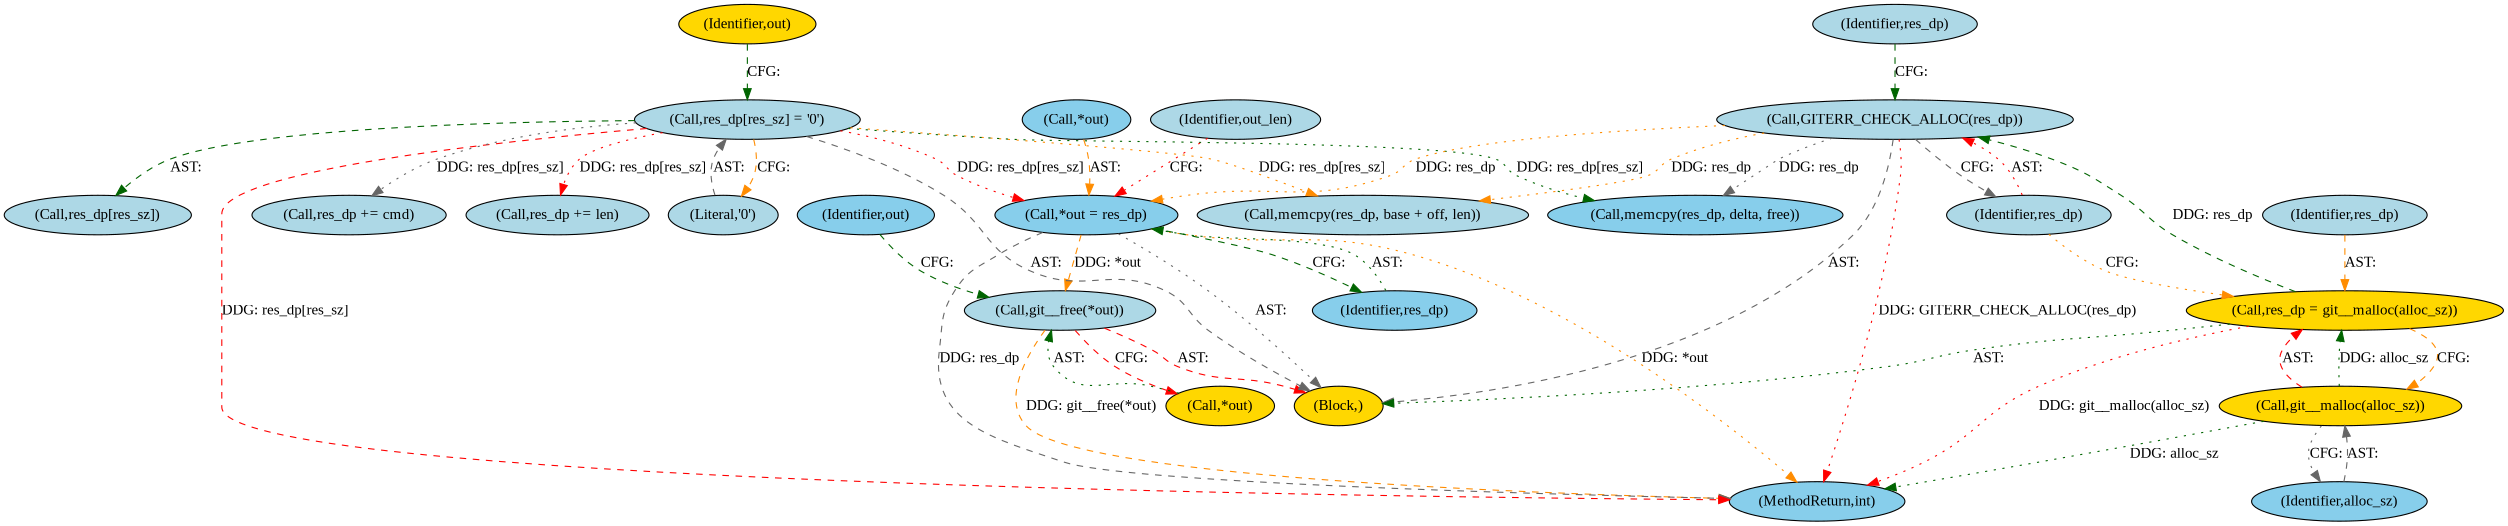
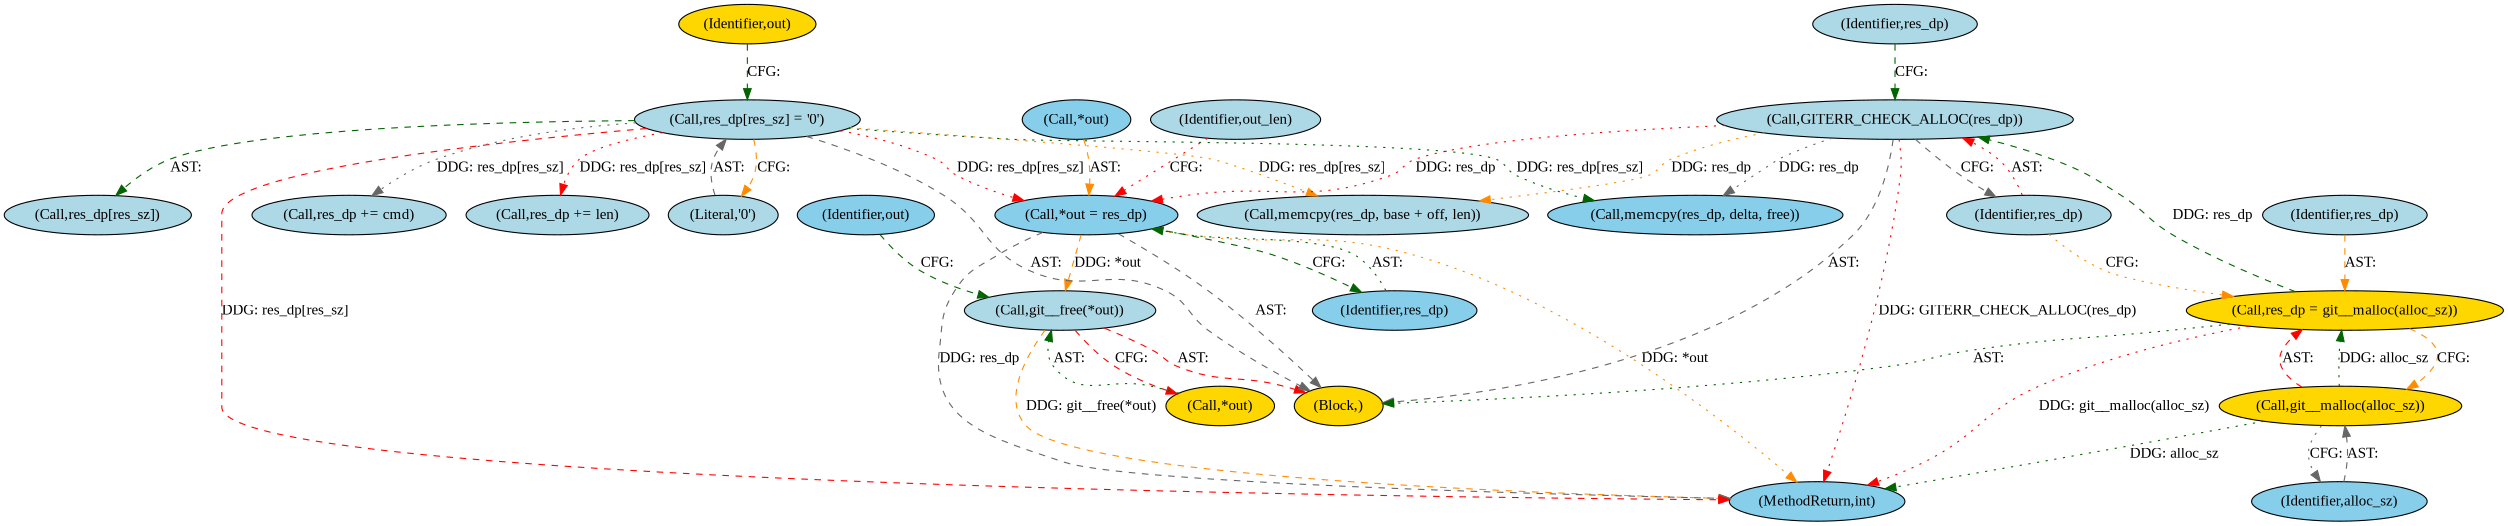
(1468, 147) -> (1468, 147)
(1221, 300) -> (1221, 300)
